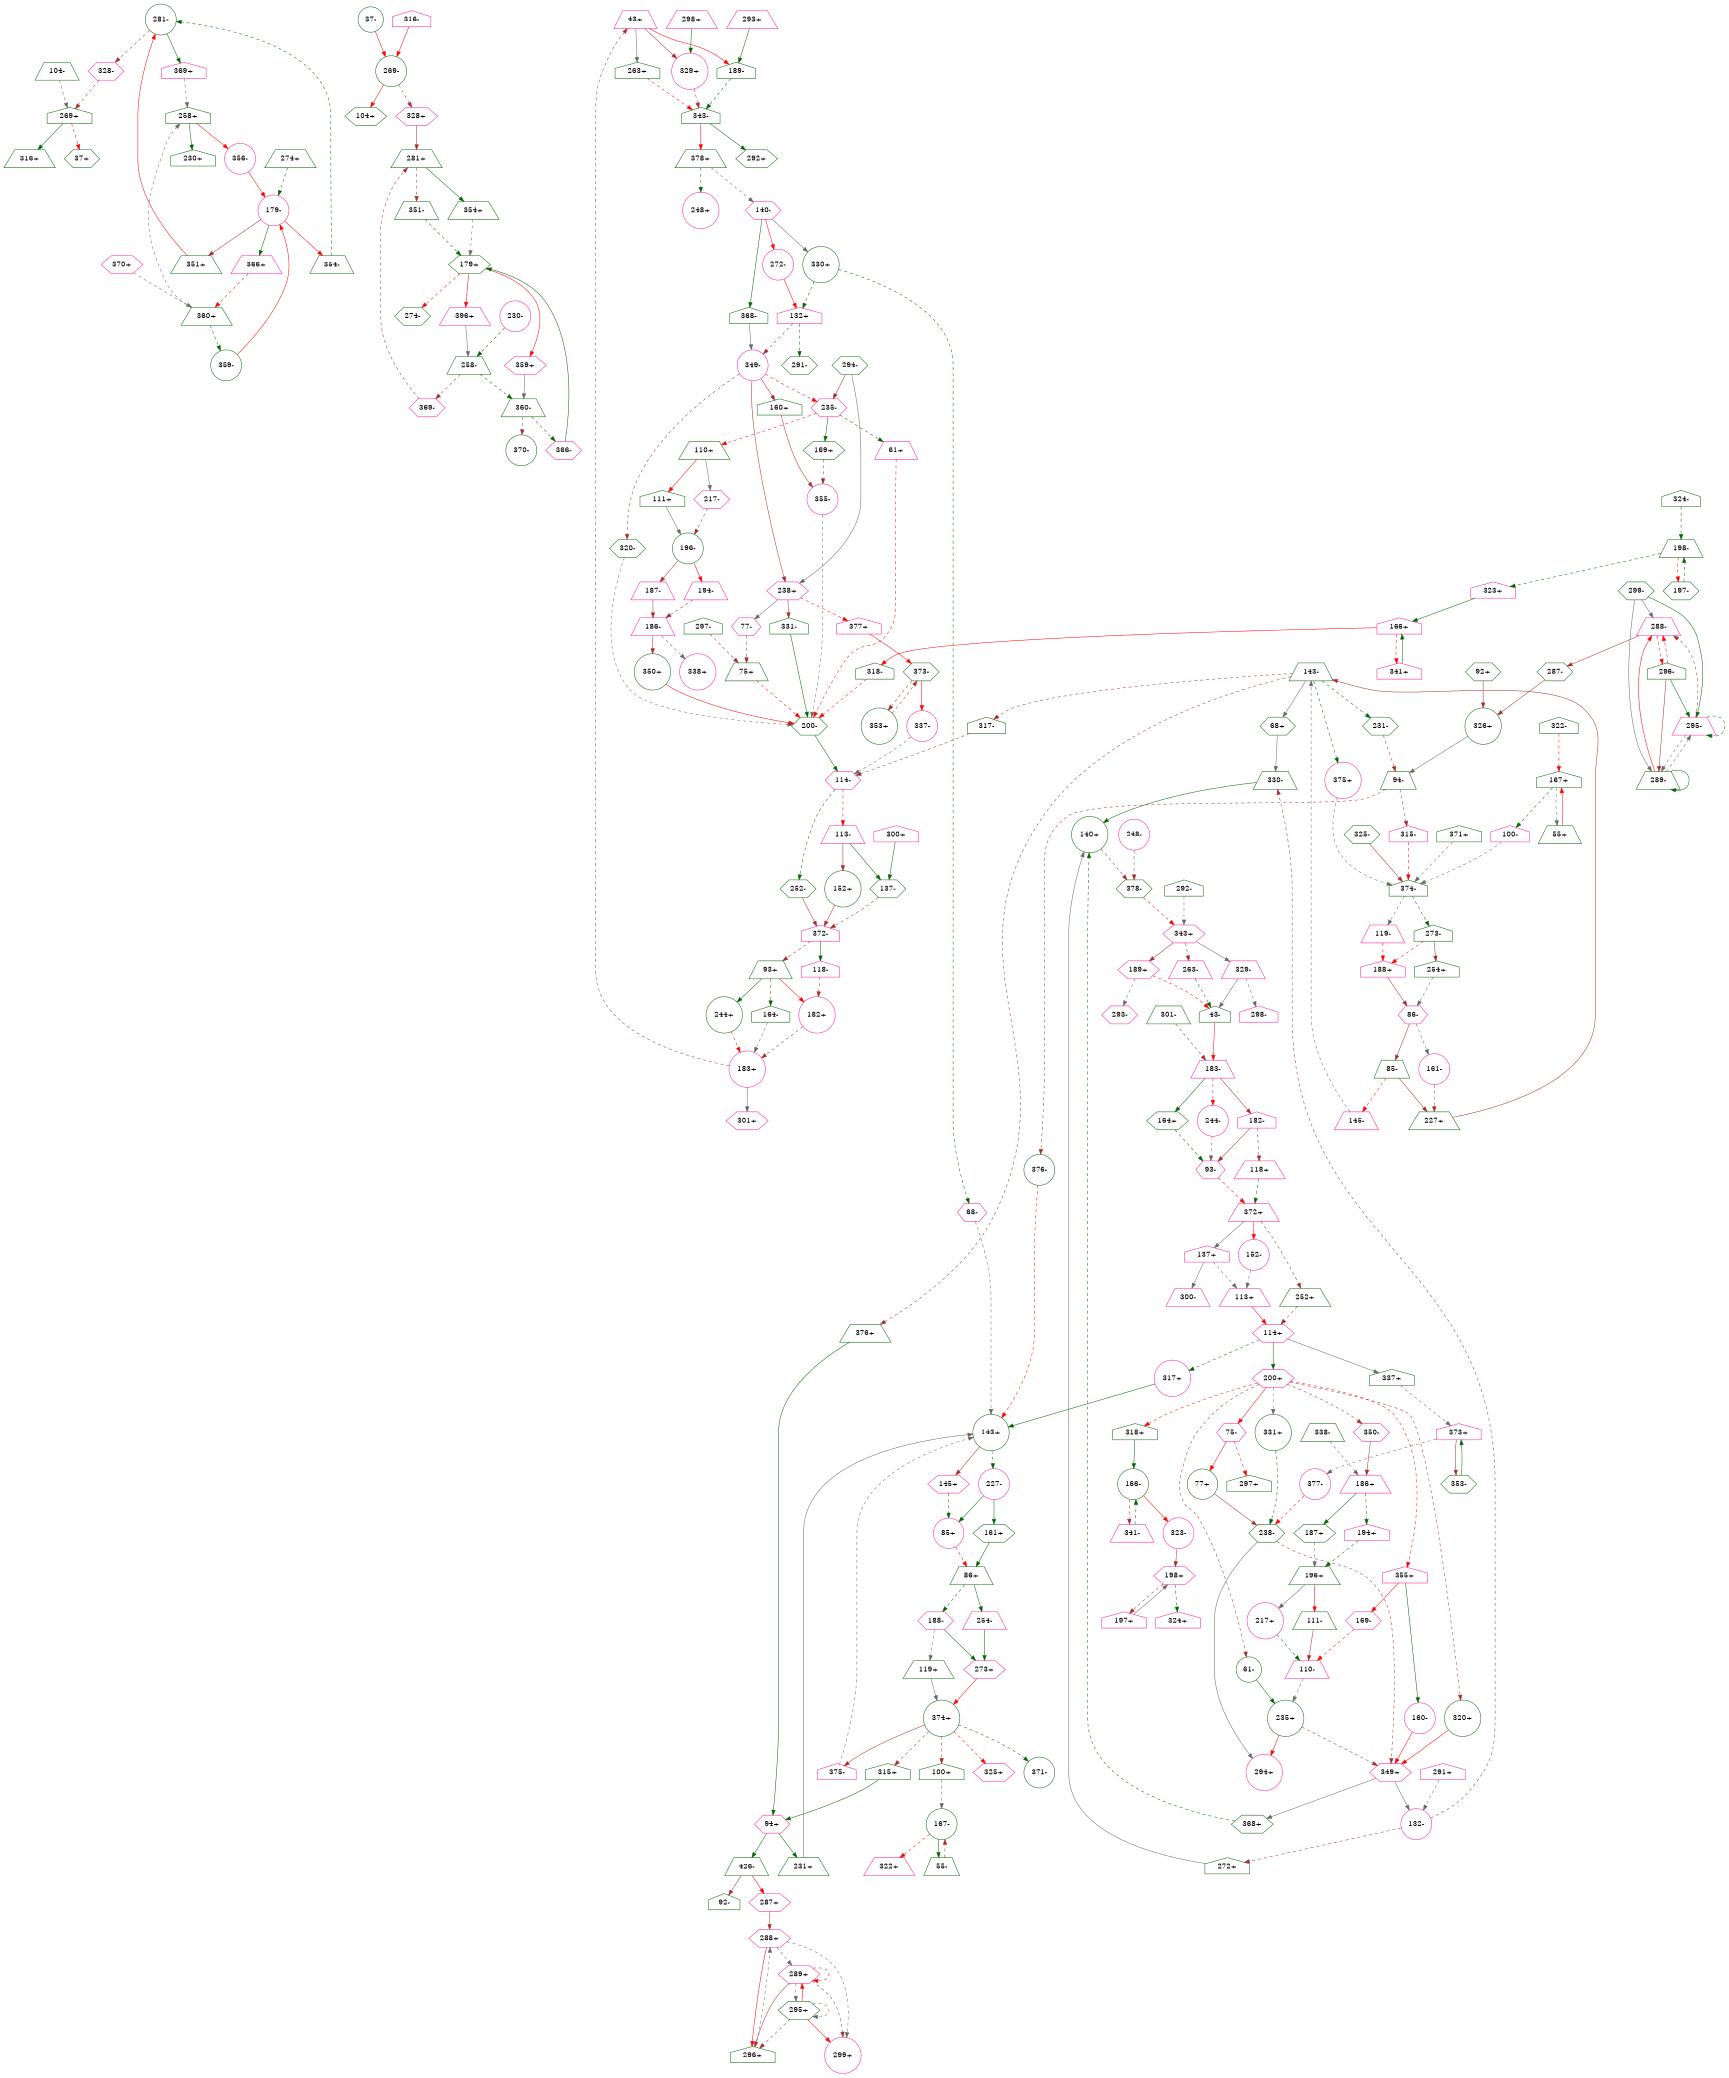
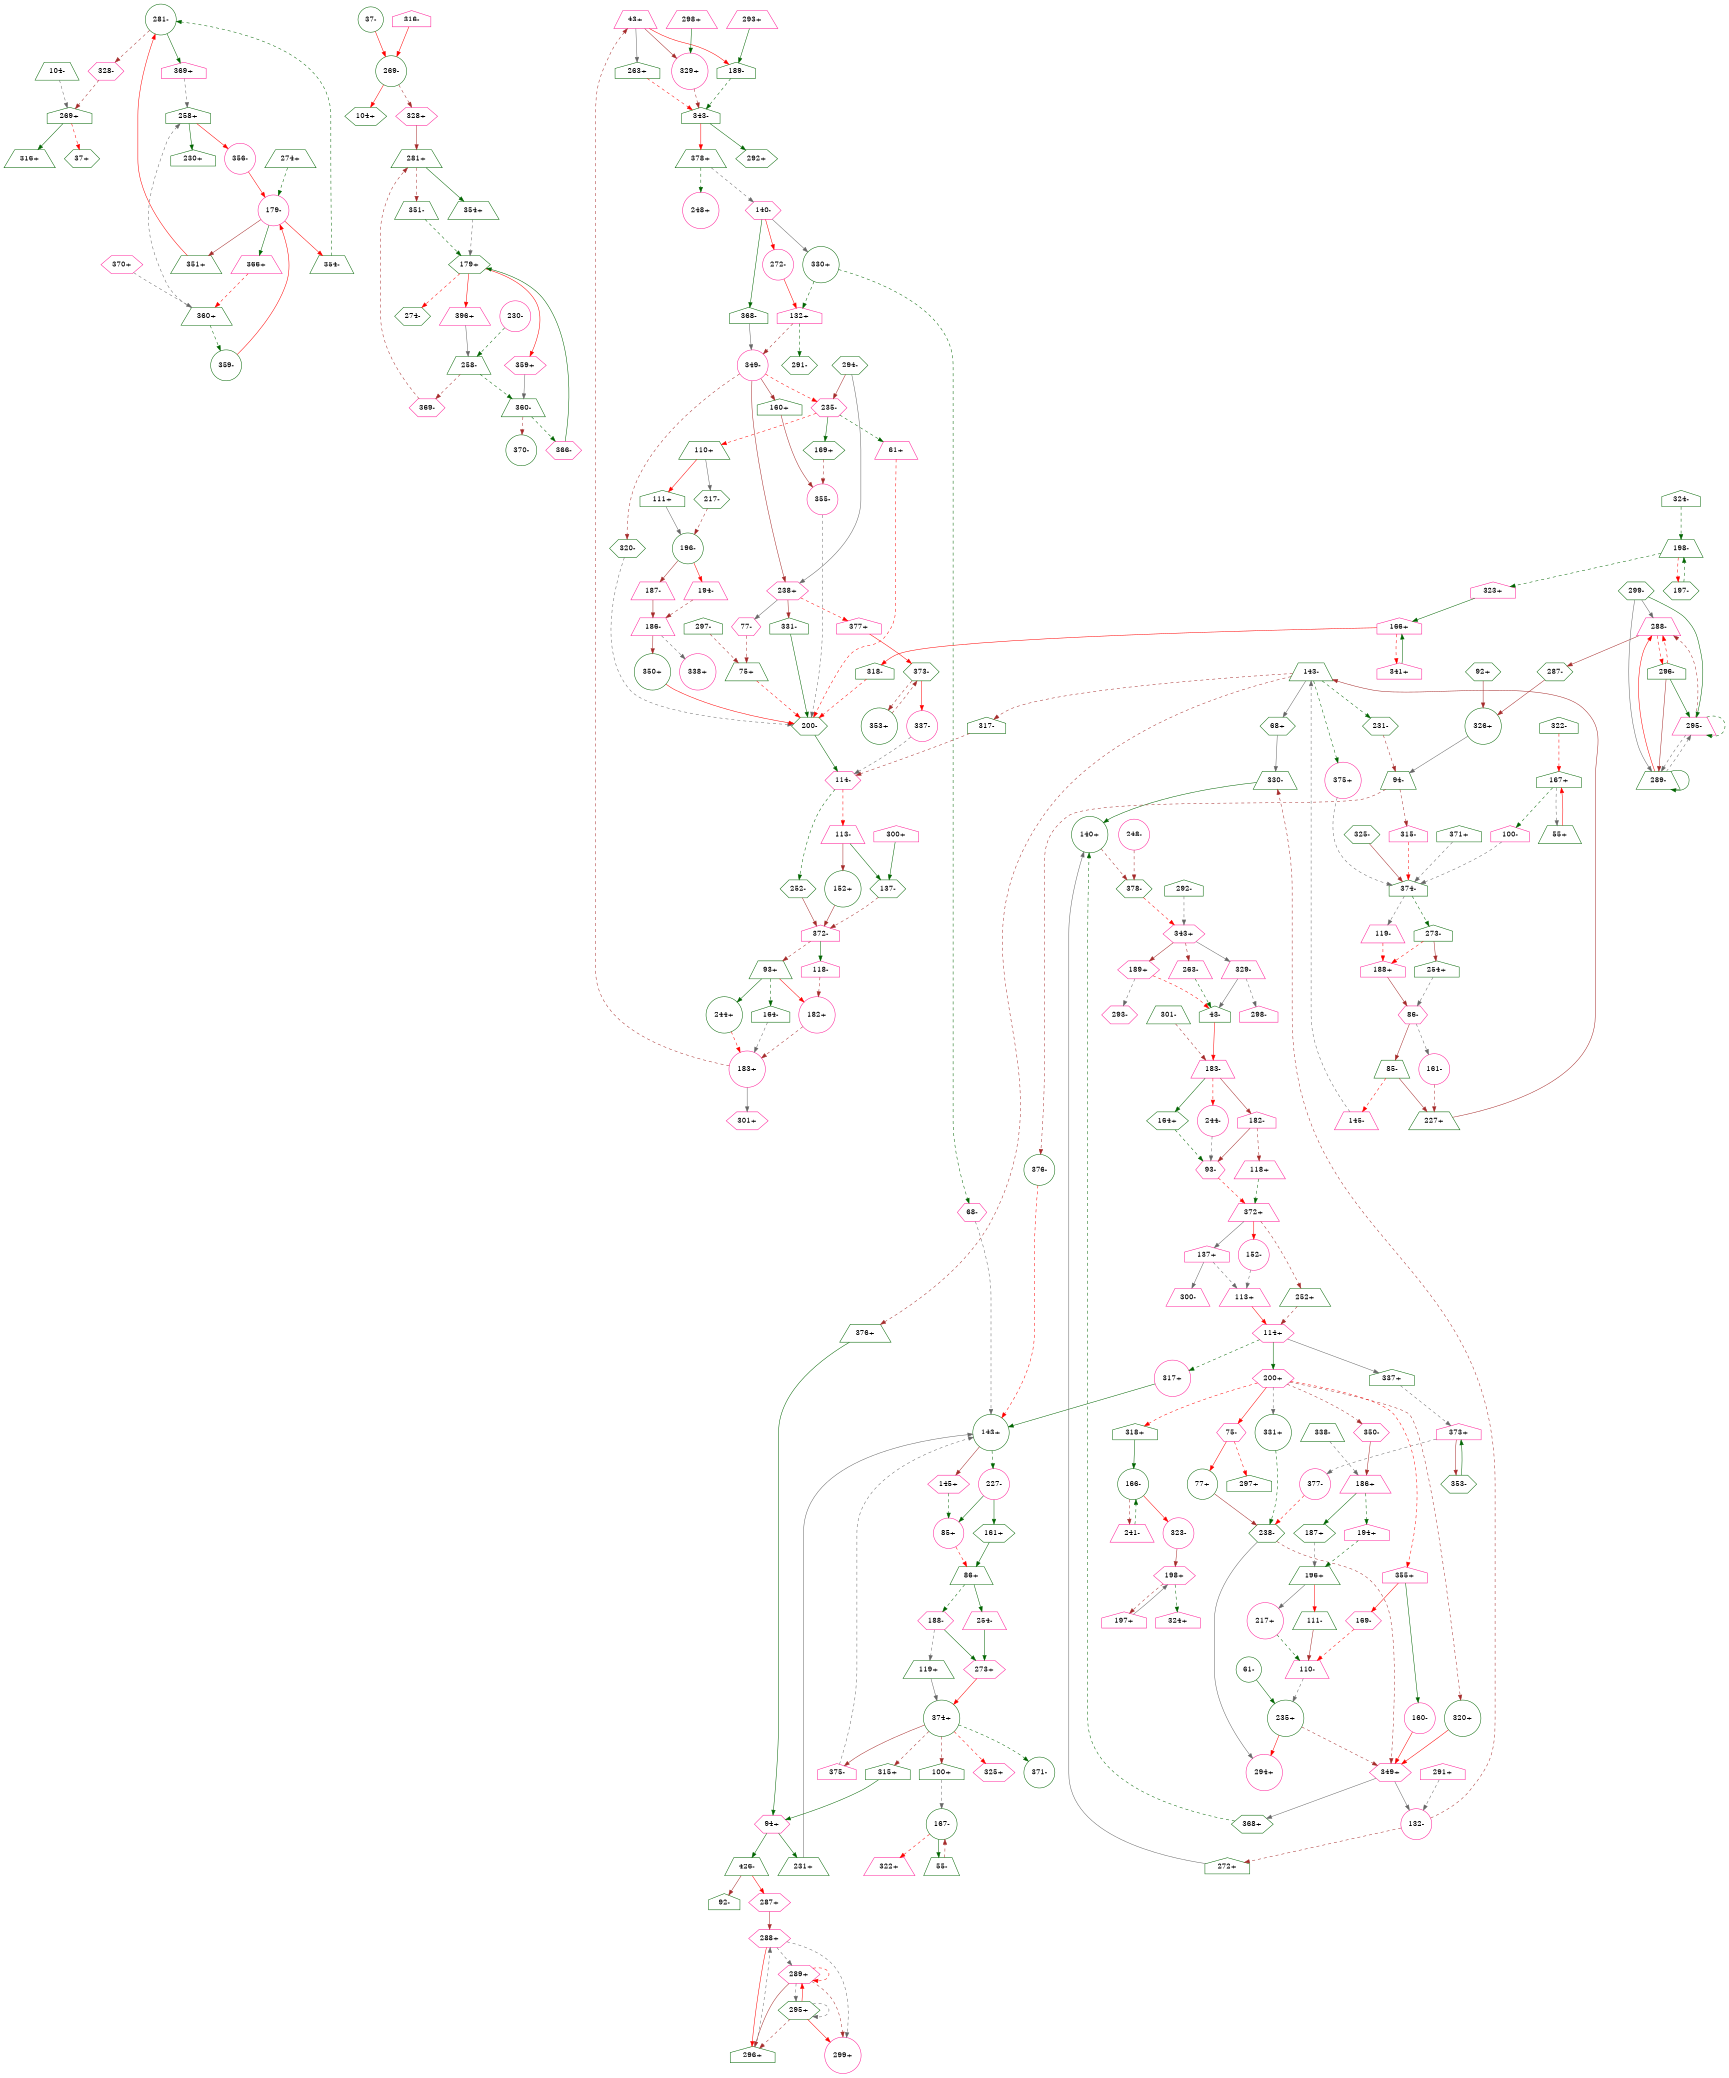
(712, 499) -> (712, 499)
(1187, 1506) -> none
(1132, 1533) -> (1132, 1533)
